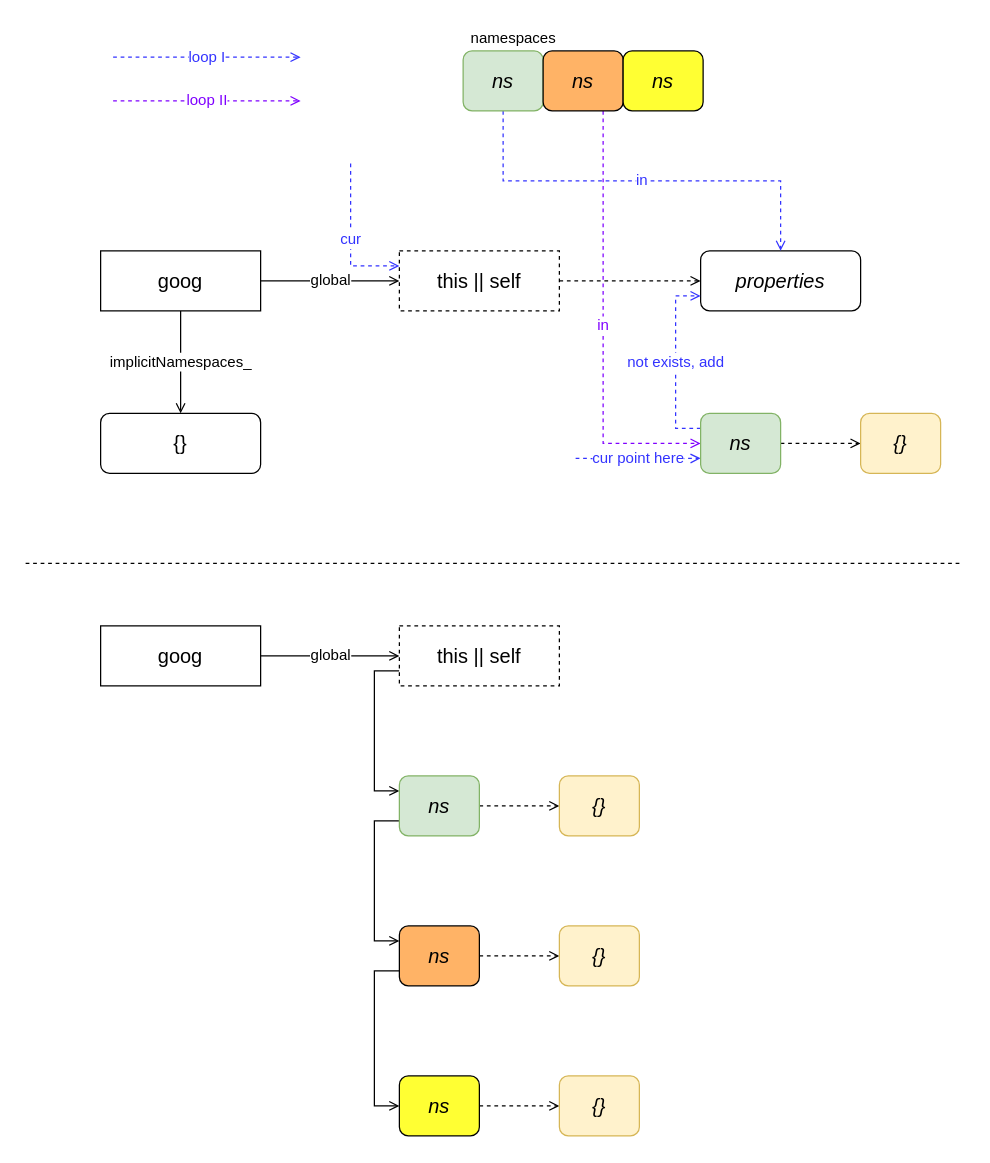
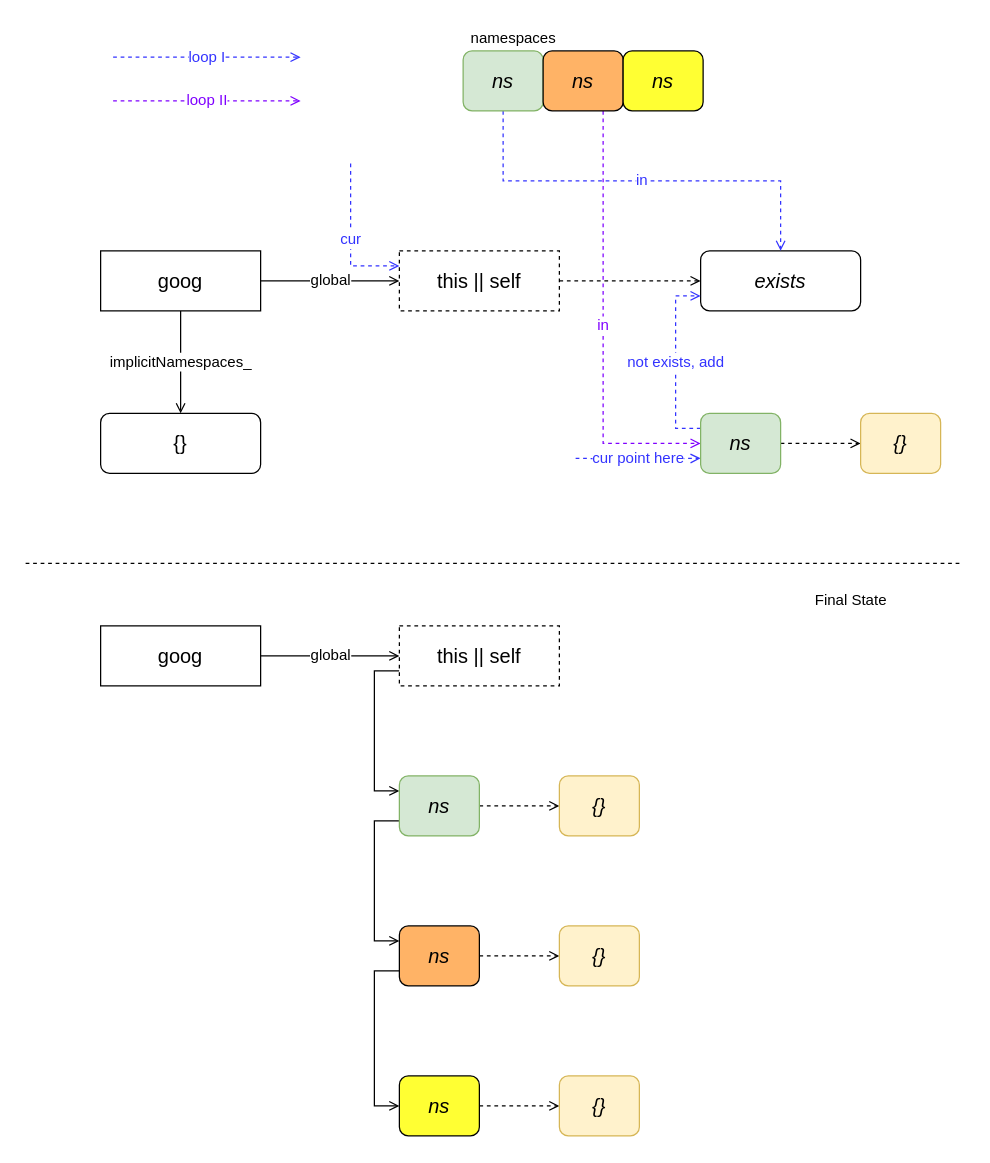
(781, 281) -> (781, 281)
none -> (851, 601)
